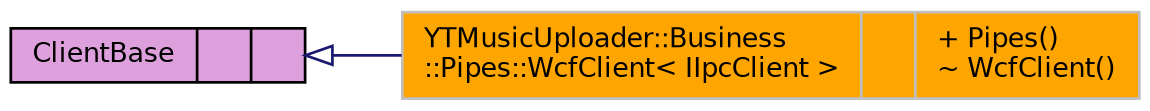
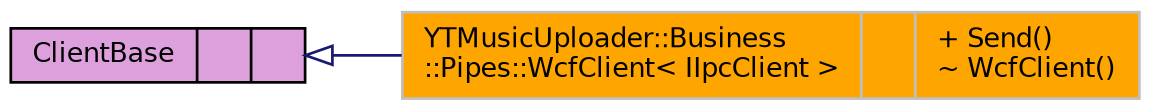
(999, 39) -> (995, 39)
